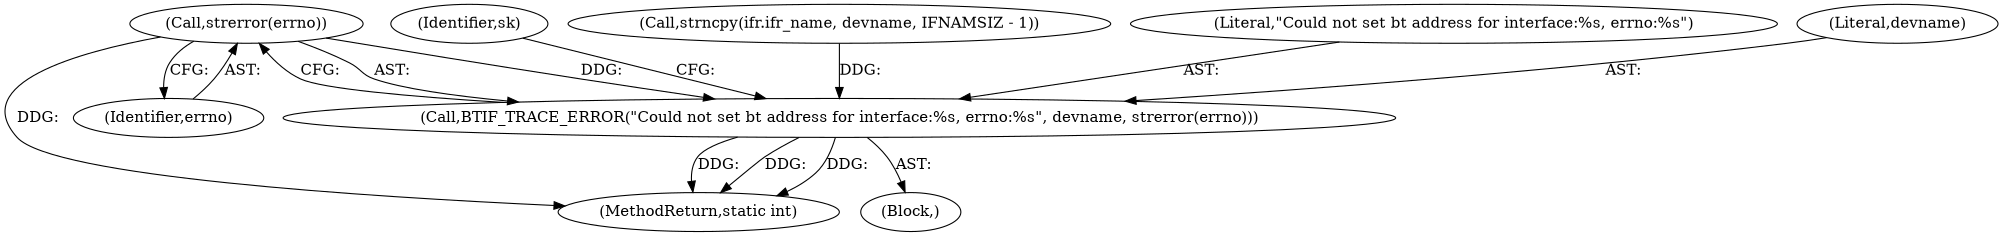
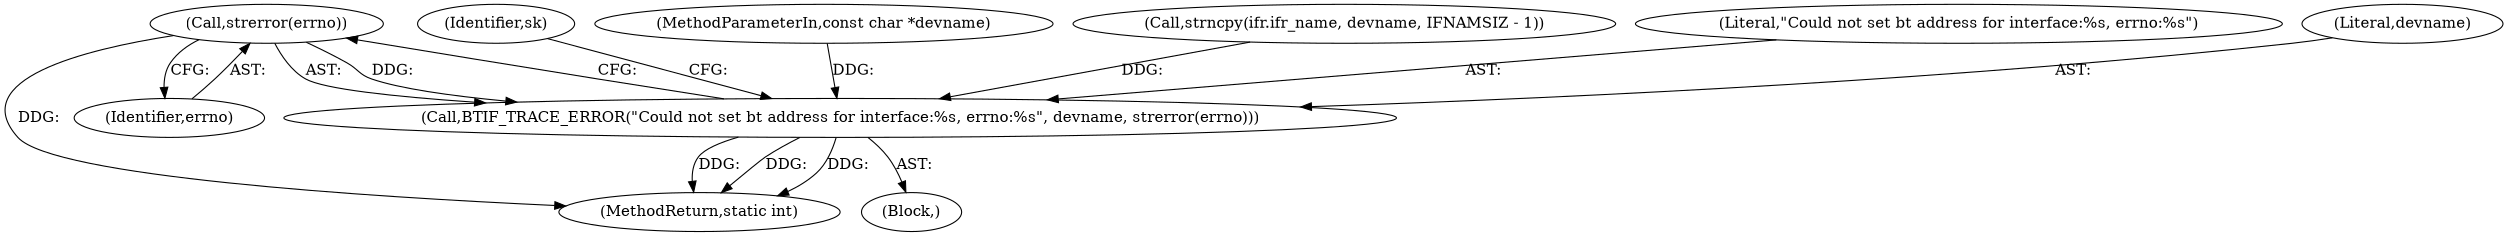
none -> (824, 24)
